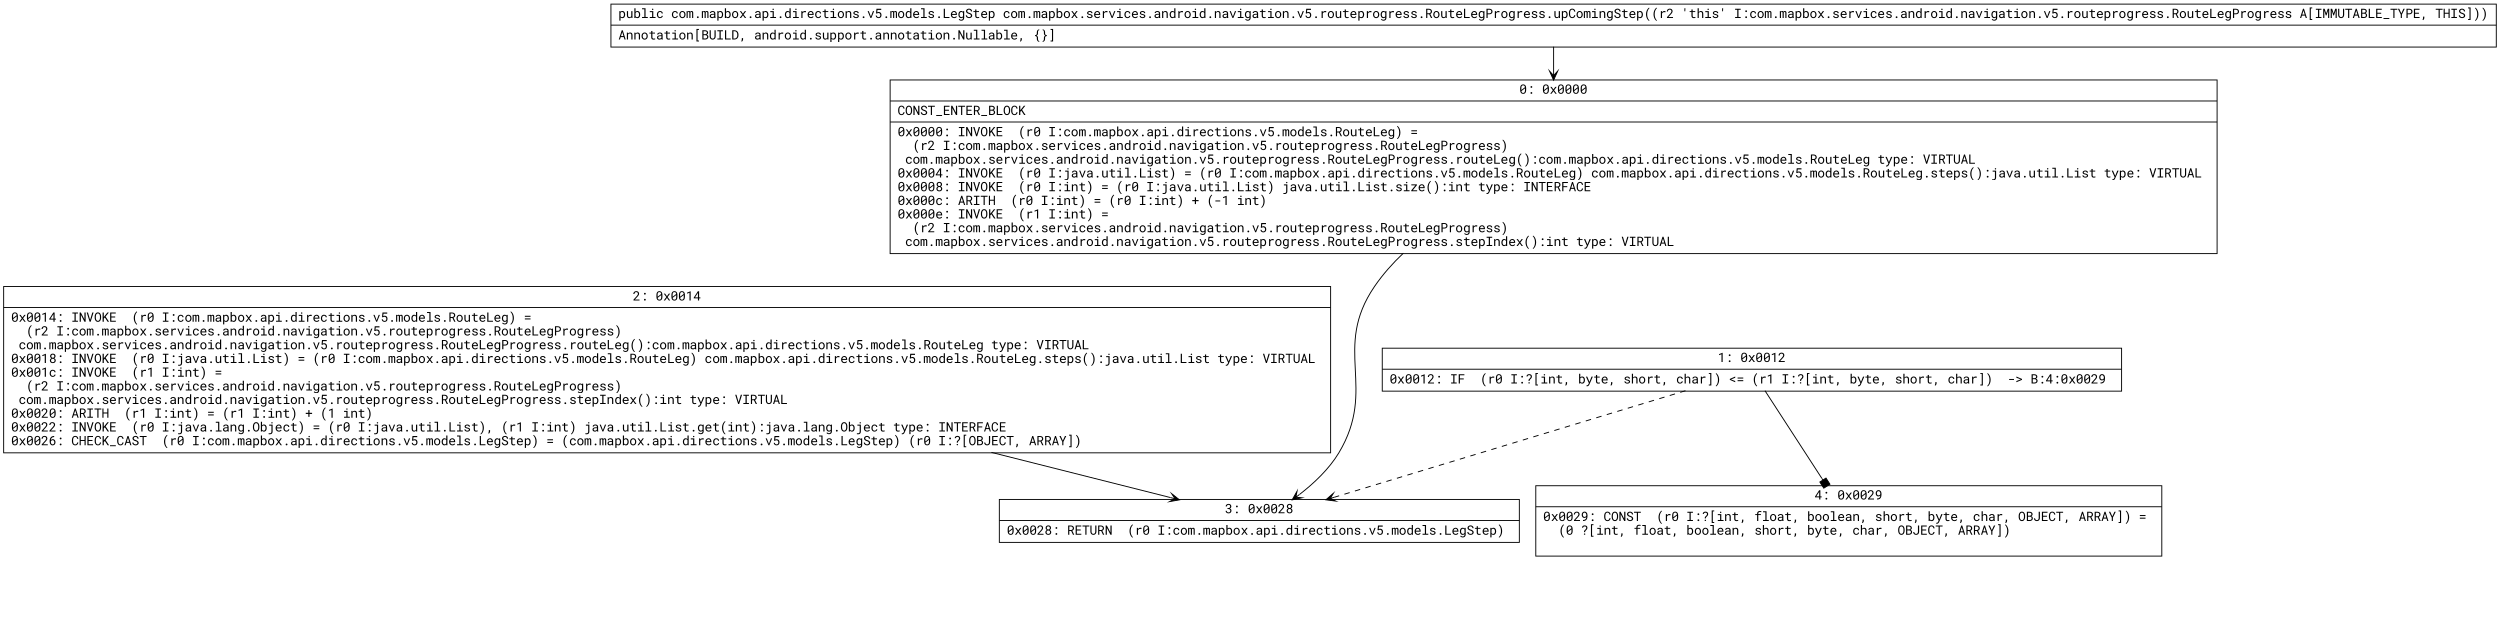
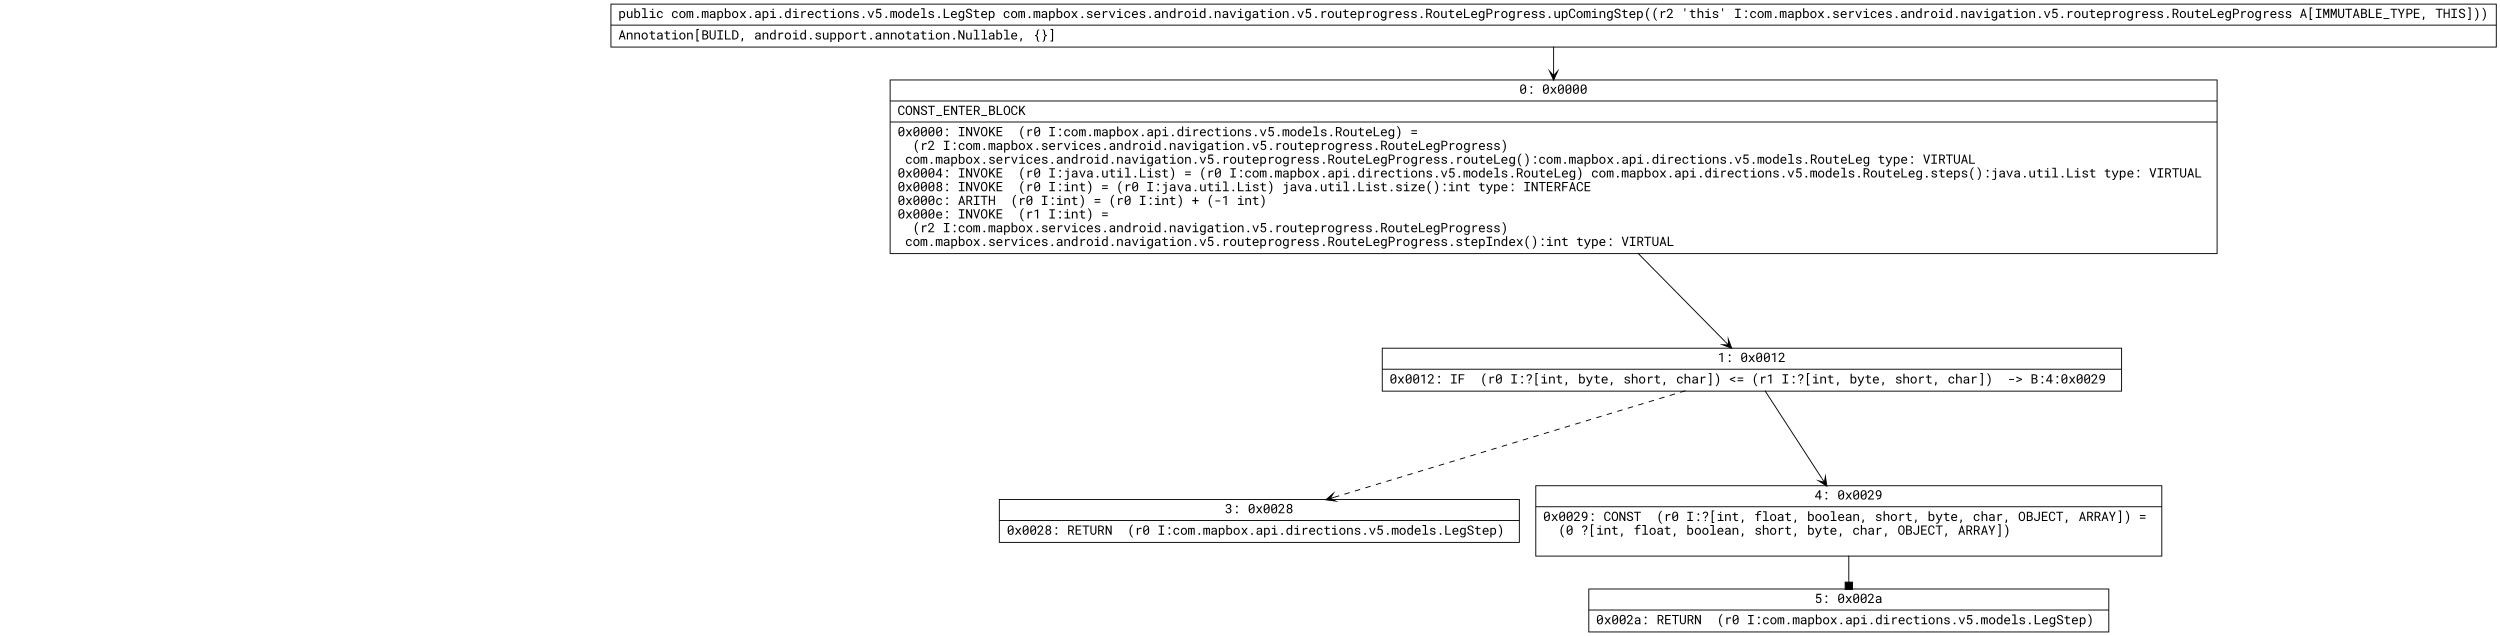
(667, 370) -> none
(1356, 376) -> (1682, 297)
(1793, 435) -> (1793, 435)
none -> (1849, 610)
